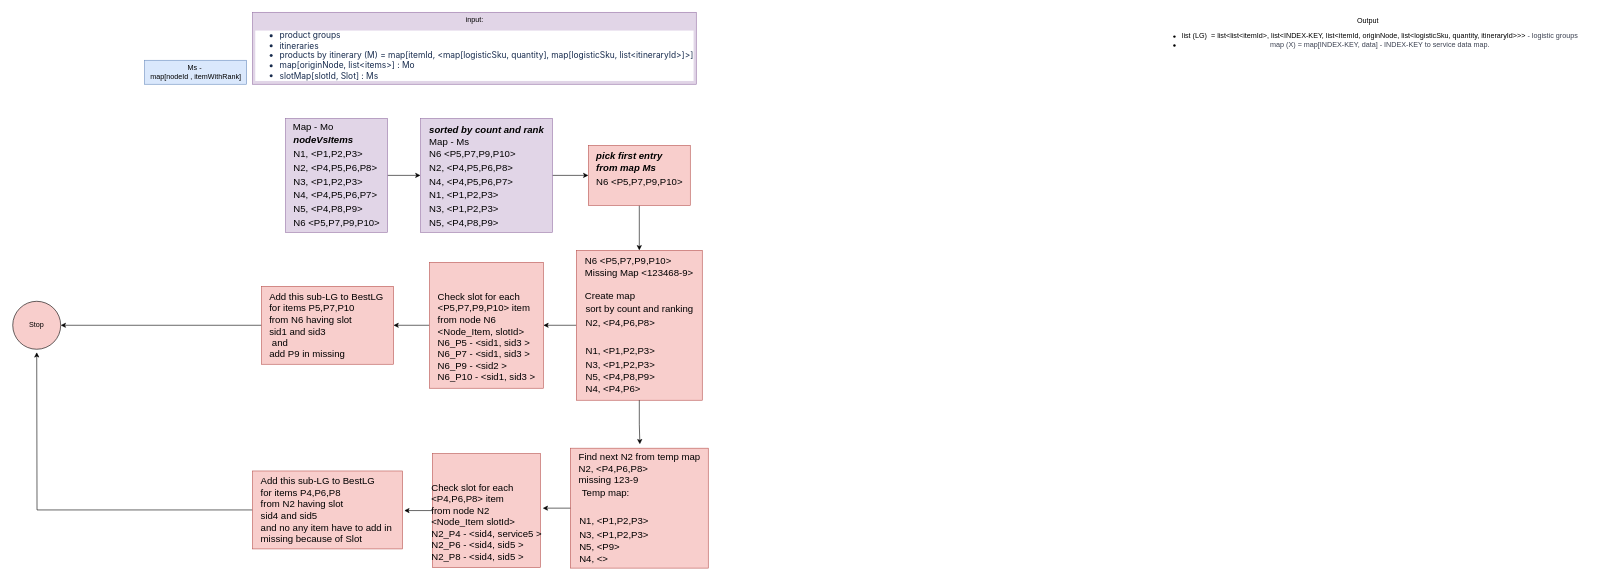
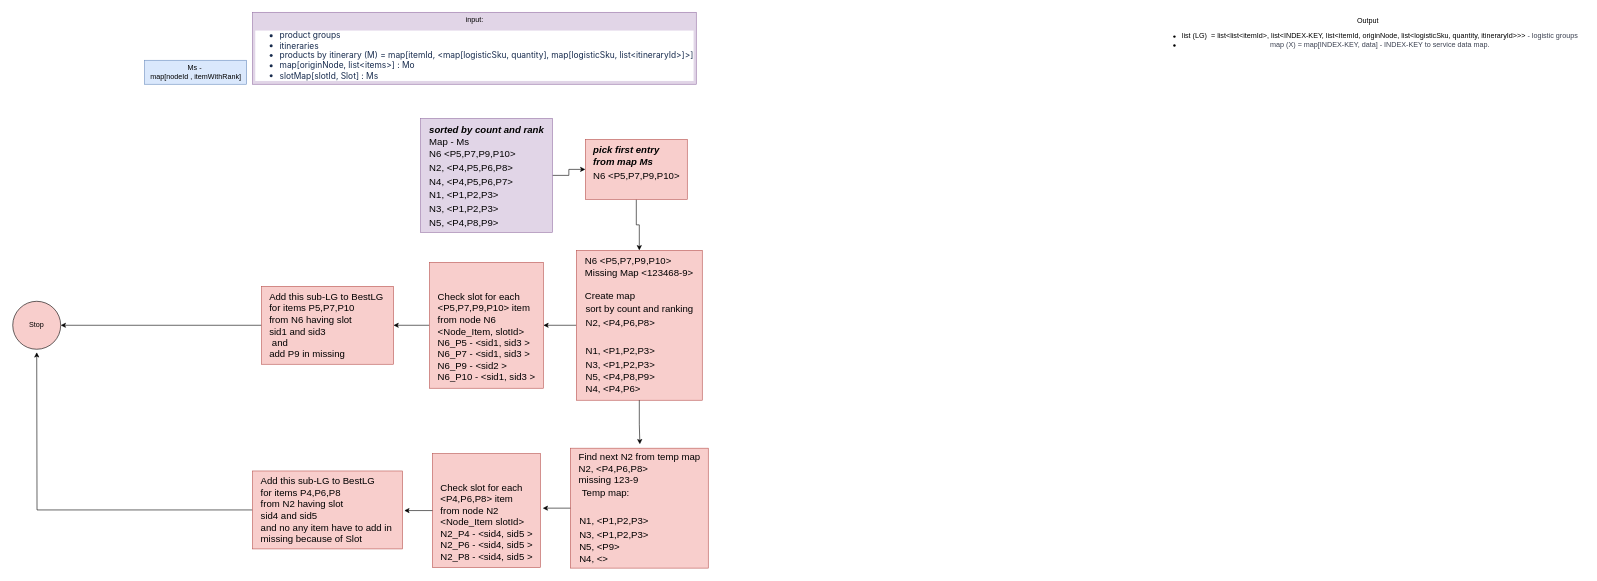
(336, 176) -> none
(401, 176) -> none
(639, 176) -> (636, 170)
(487, 511) -> (487, 511)
